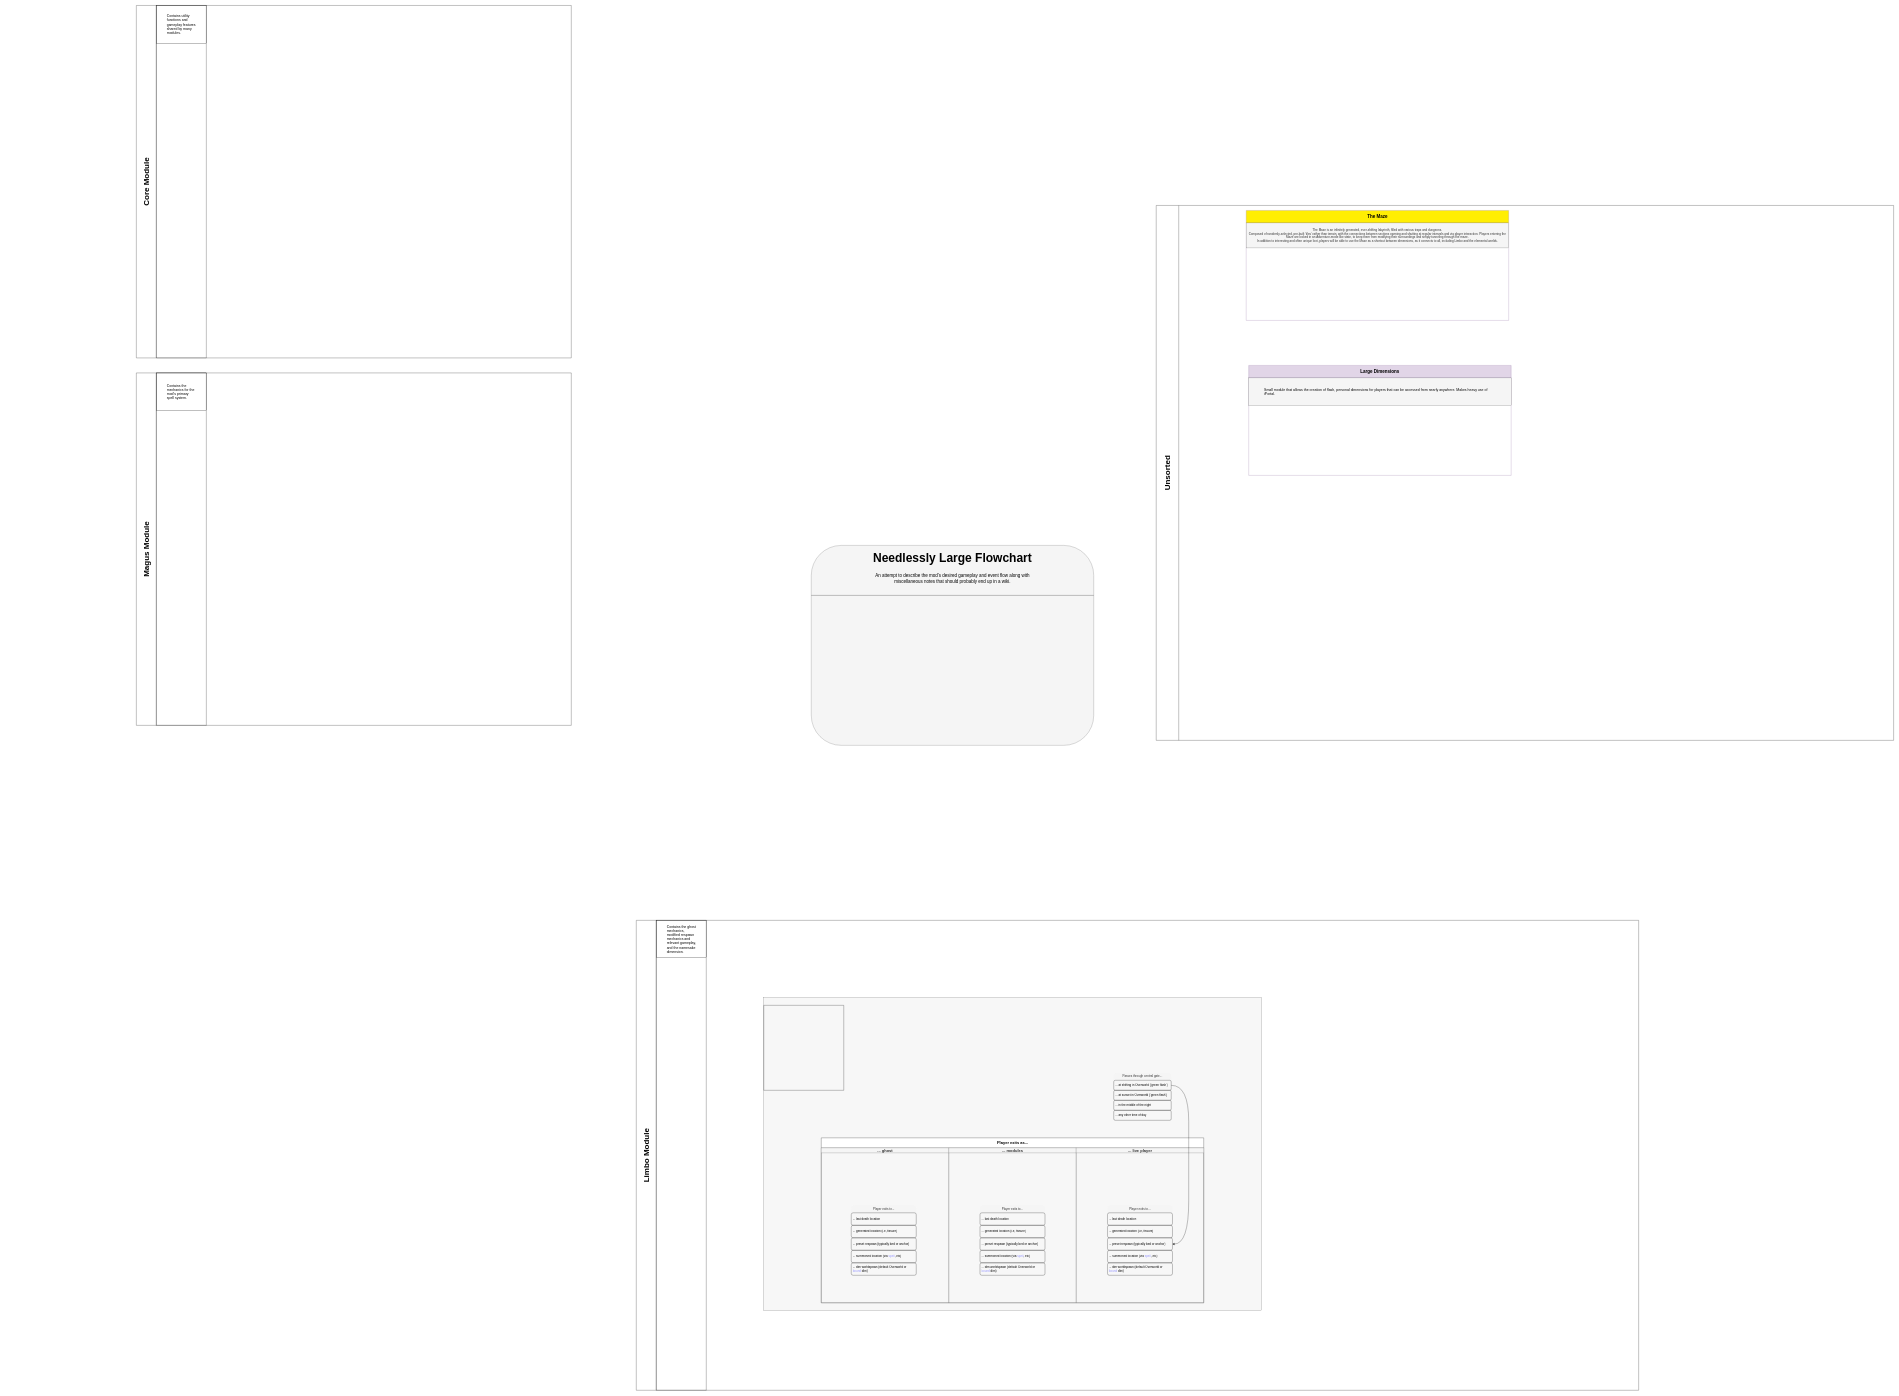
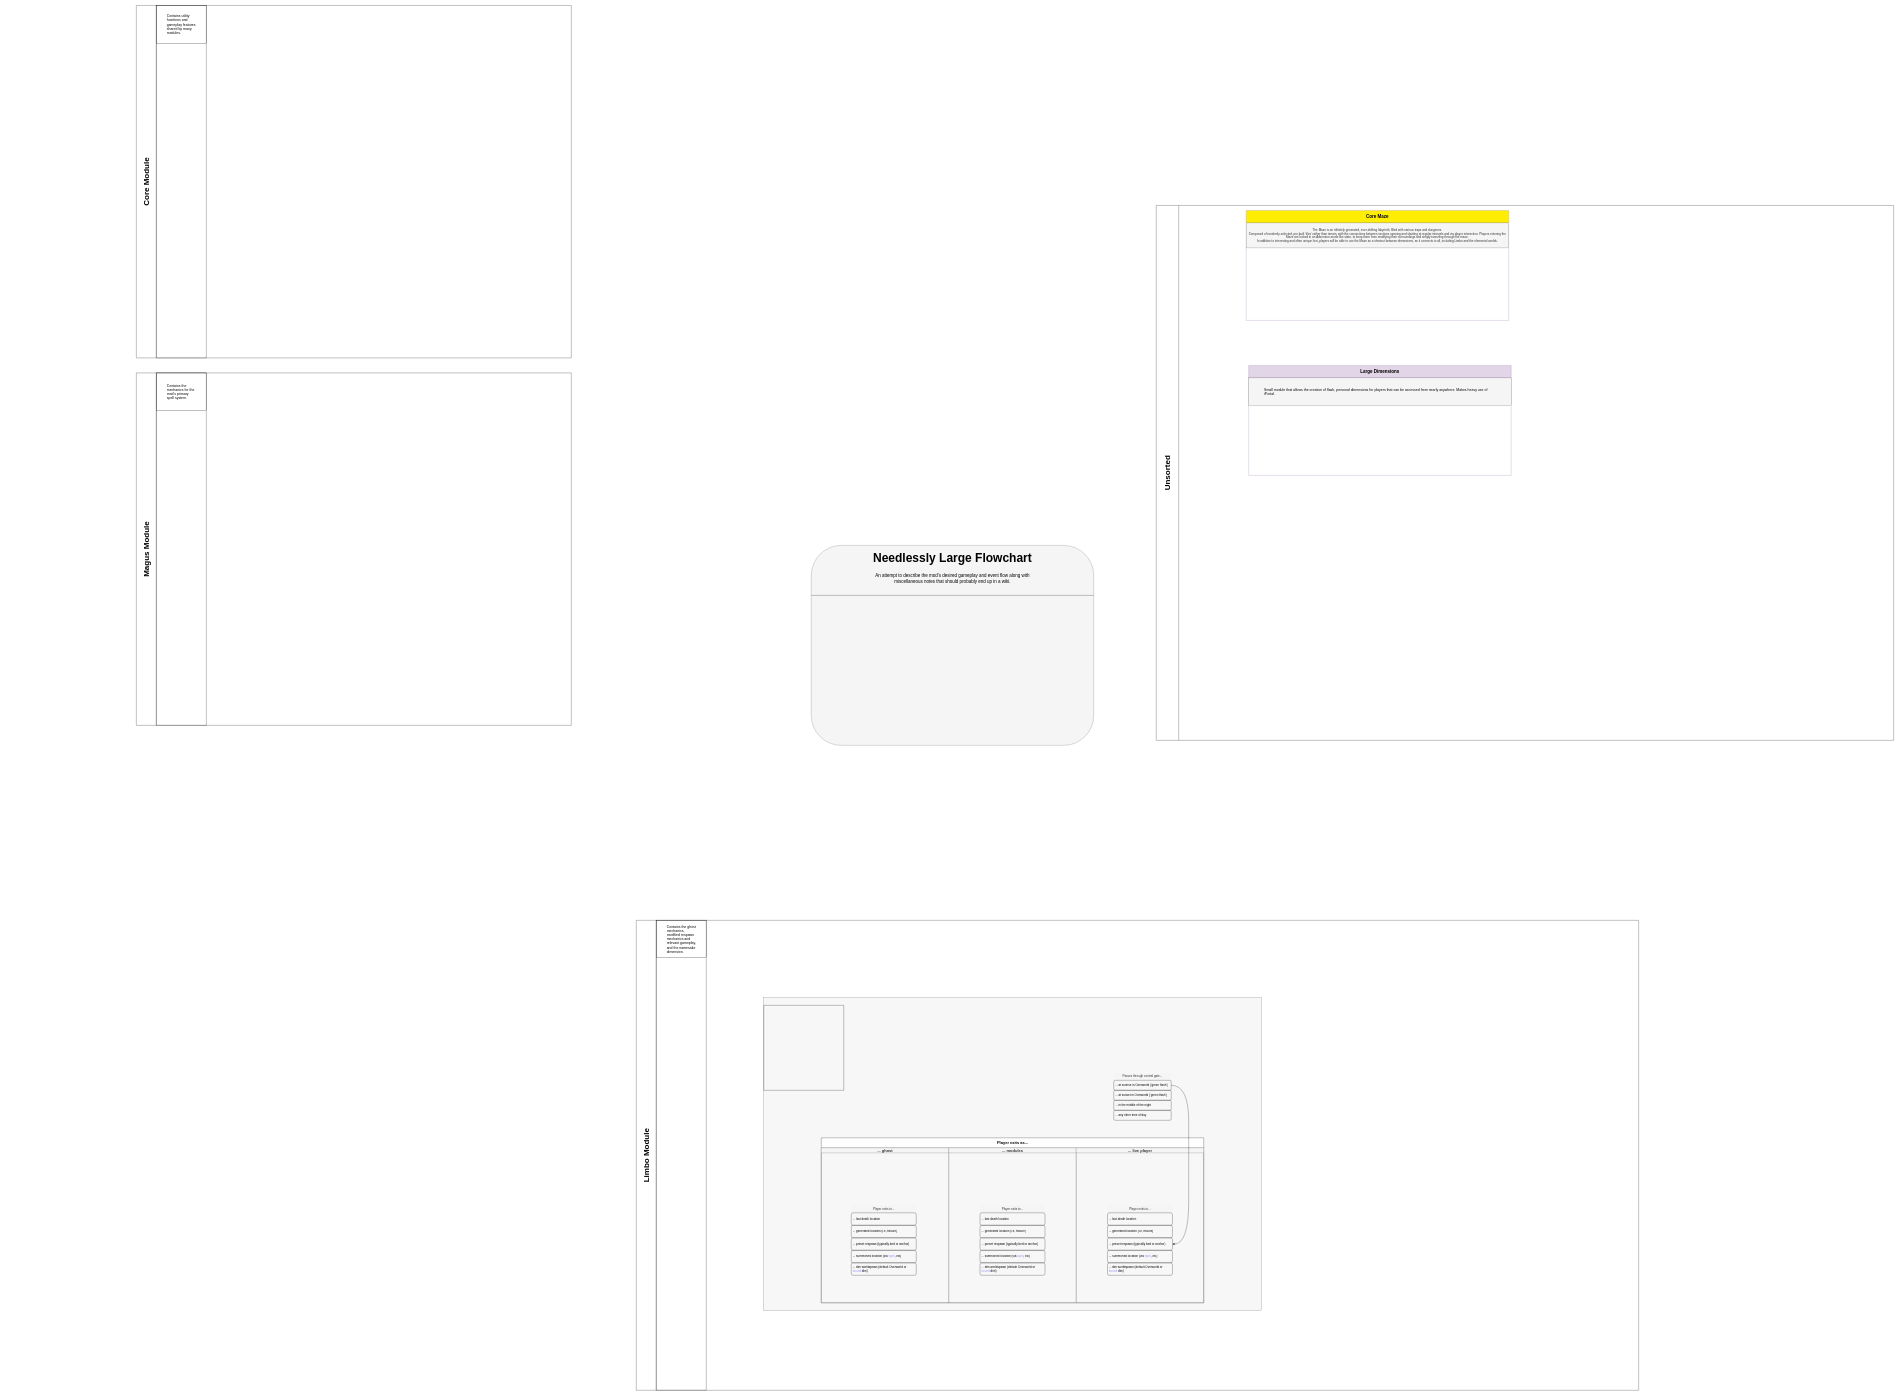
(1378, 216) -> (1378, 216)
(1143, 1085) -> (1143, 1085)
